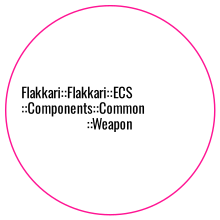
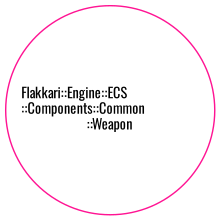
(110, 110) -> (110, 110)
